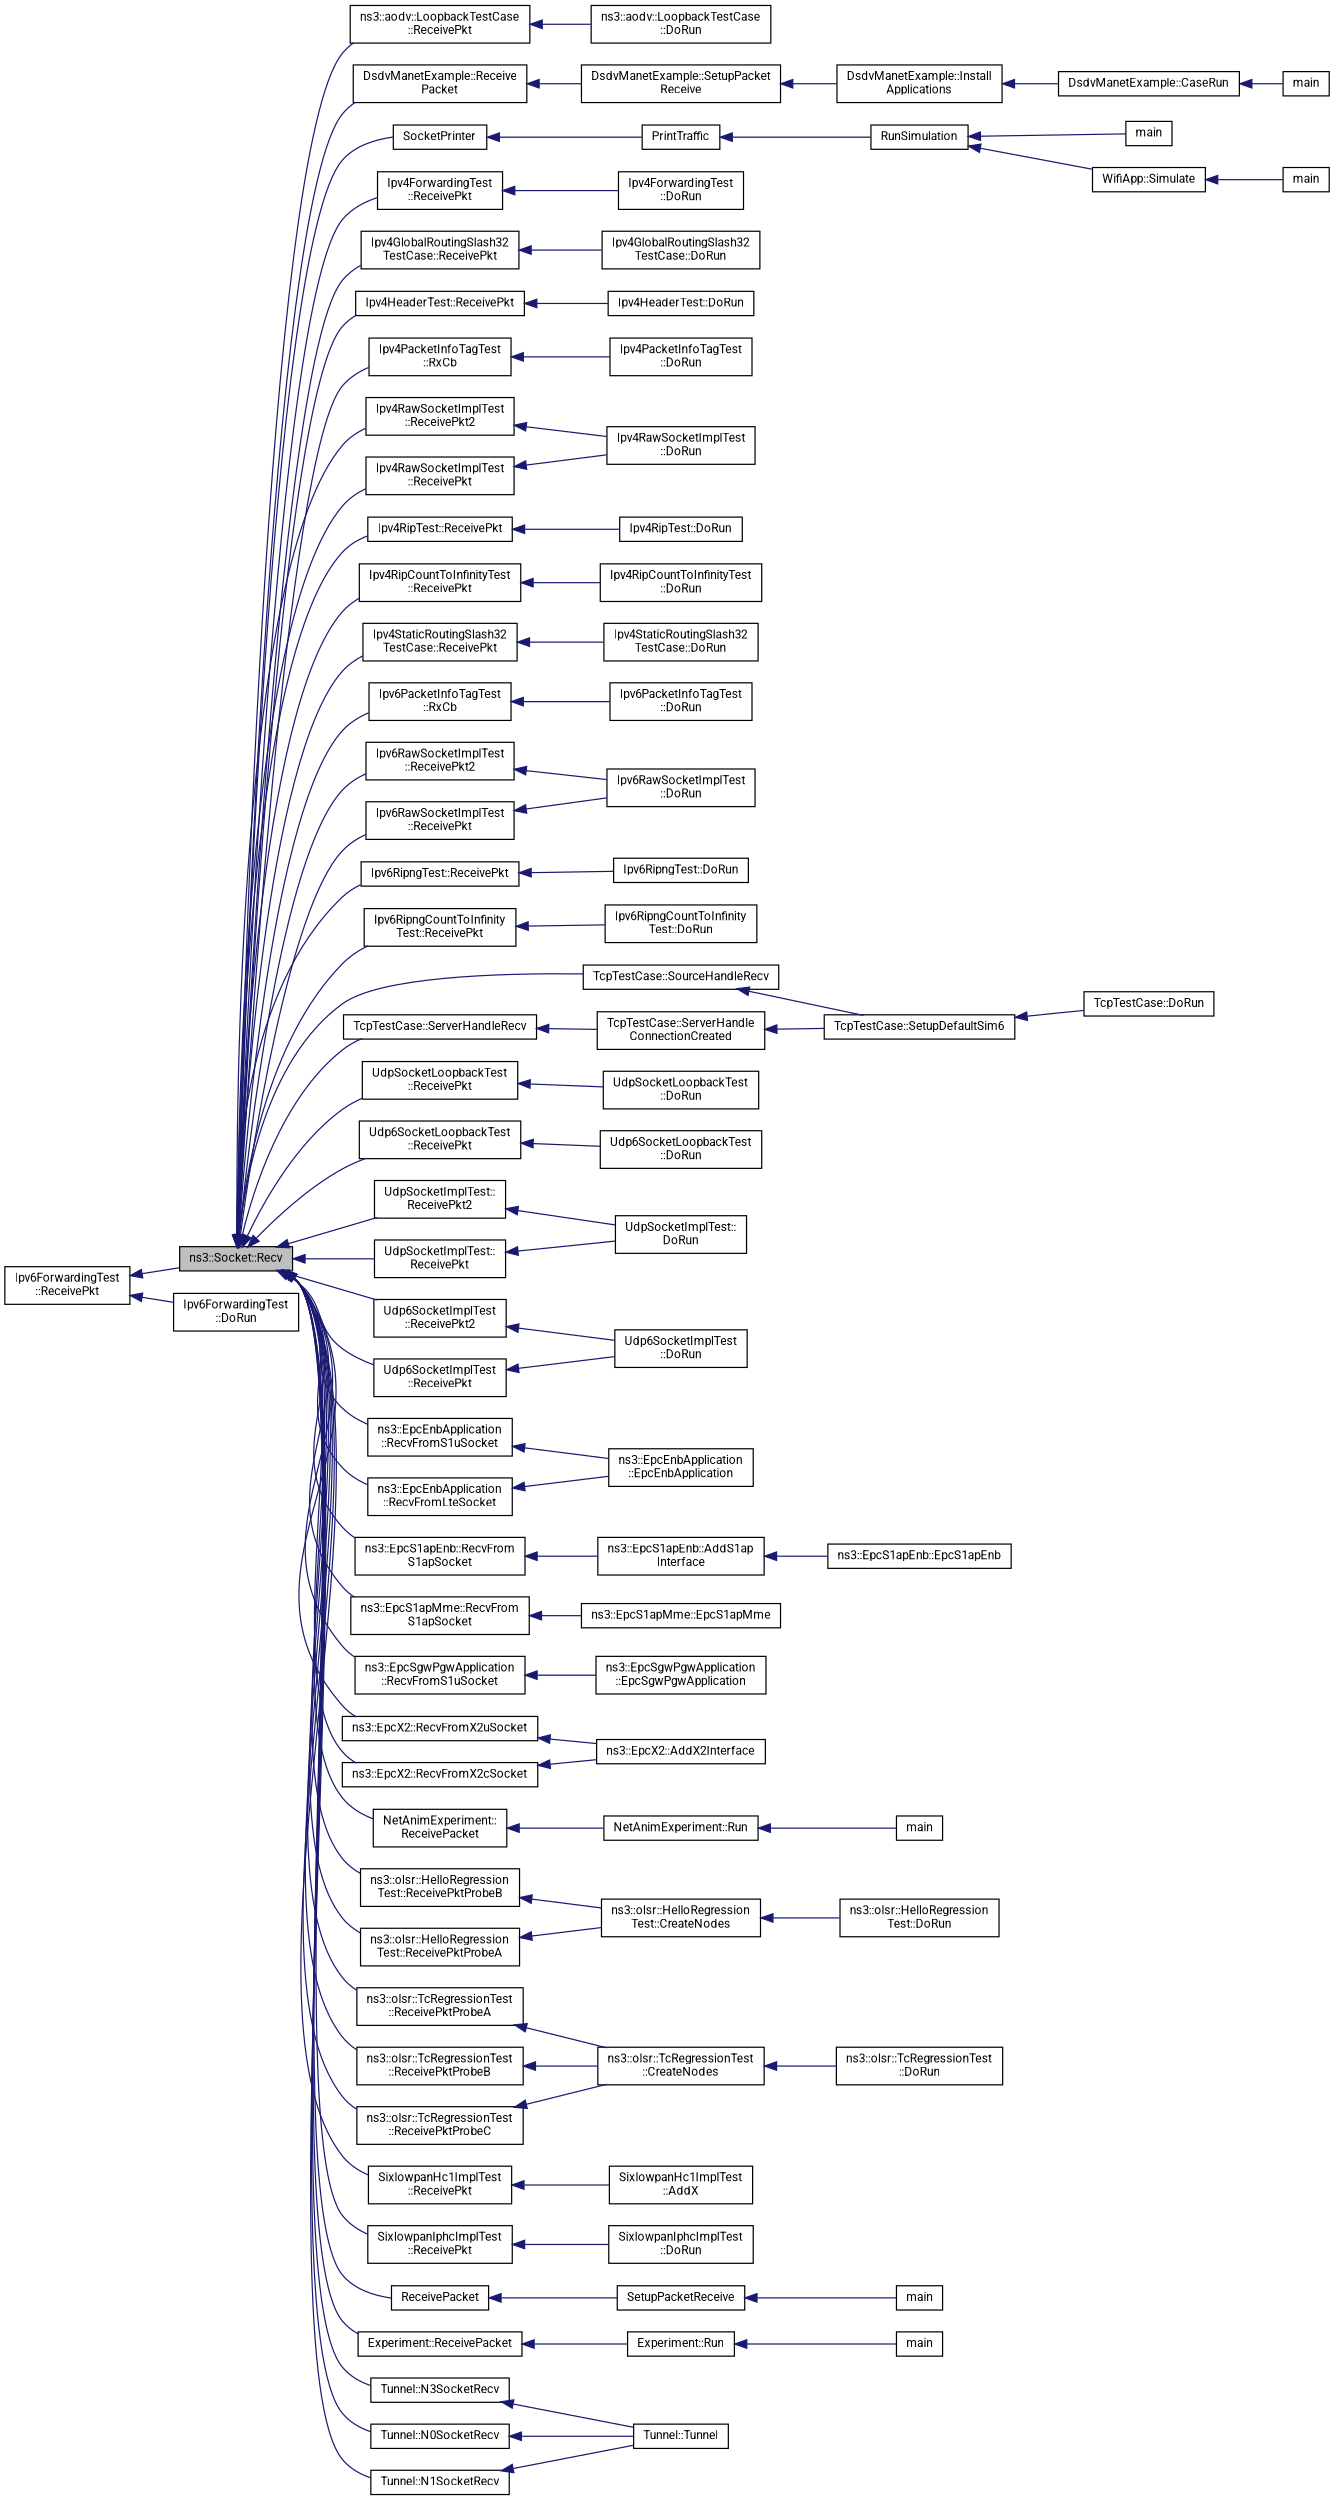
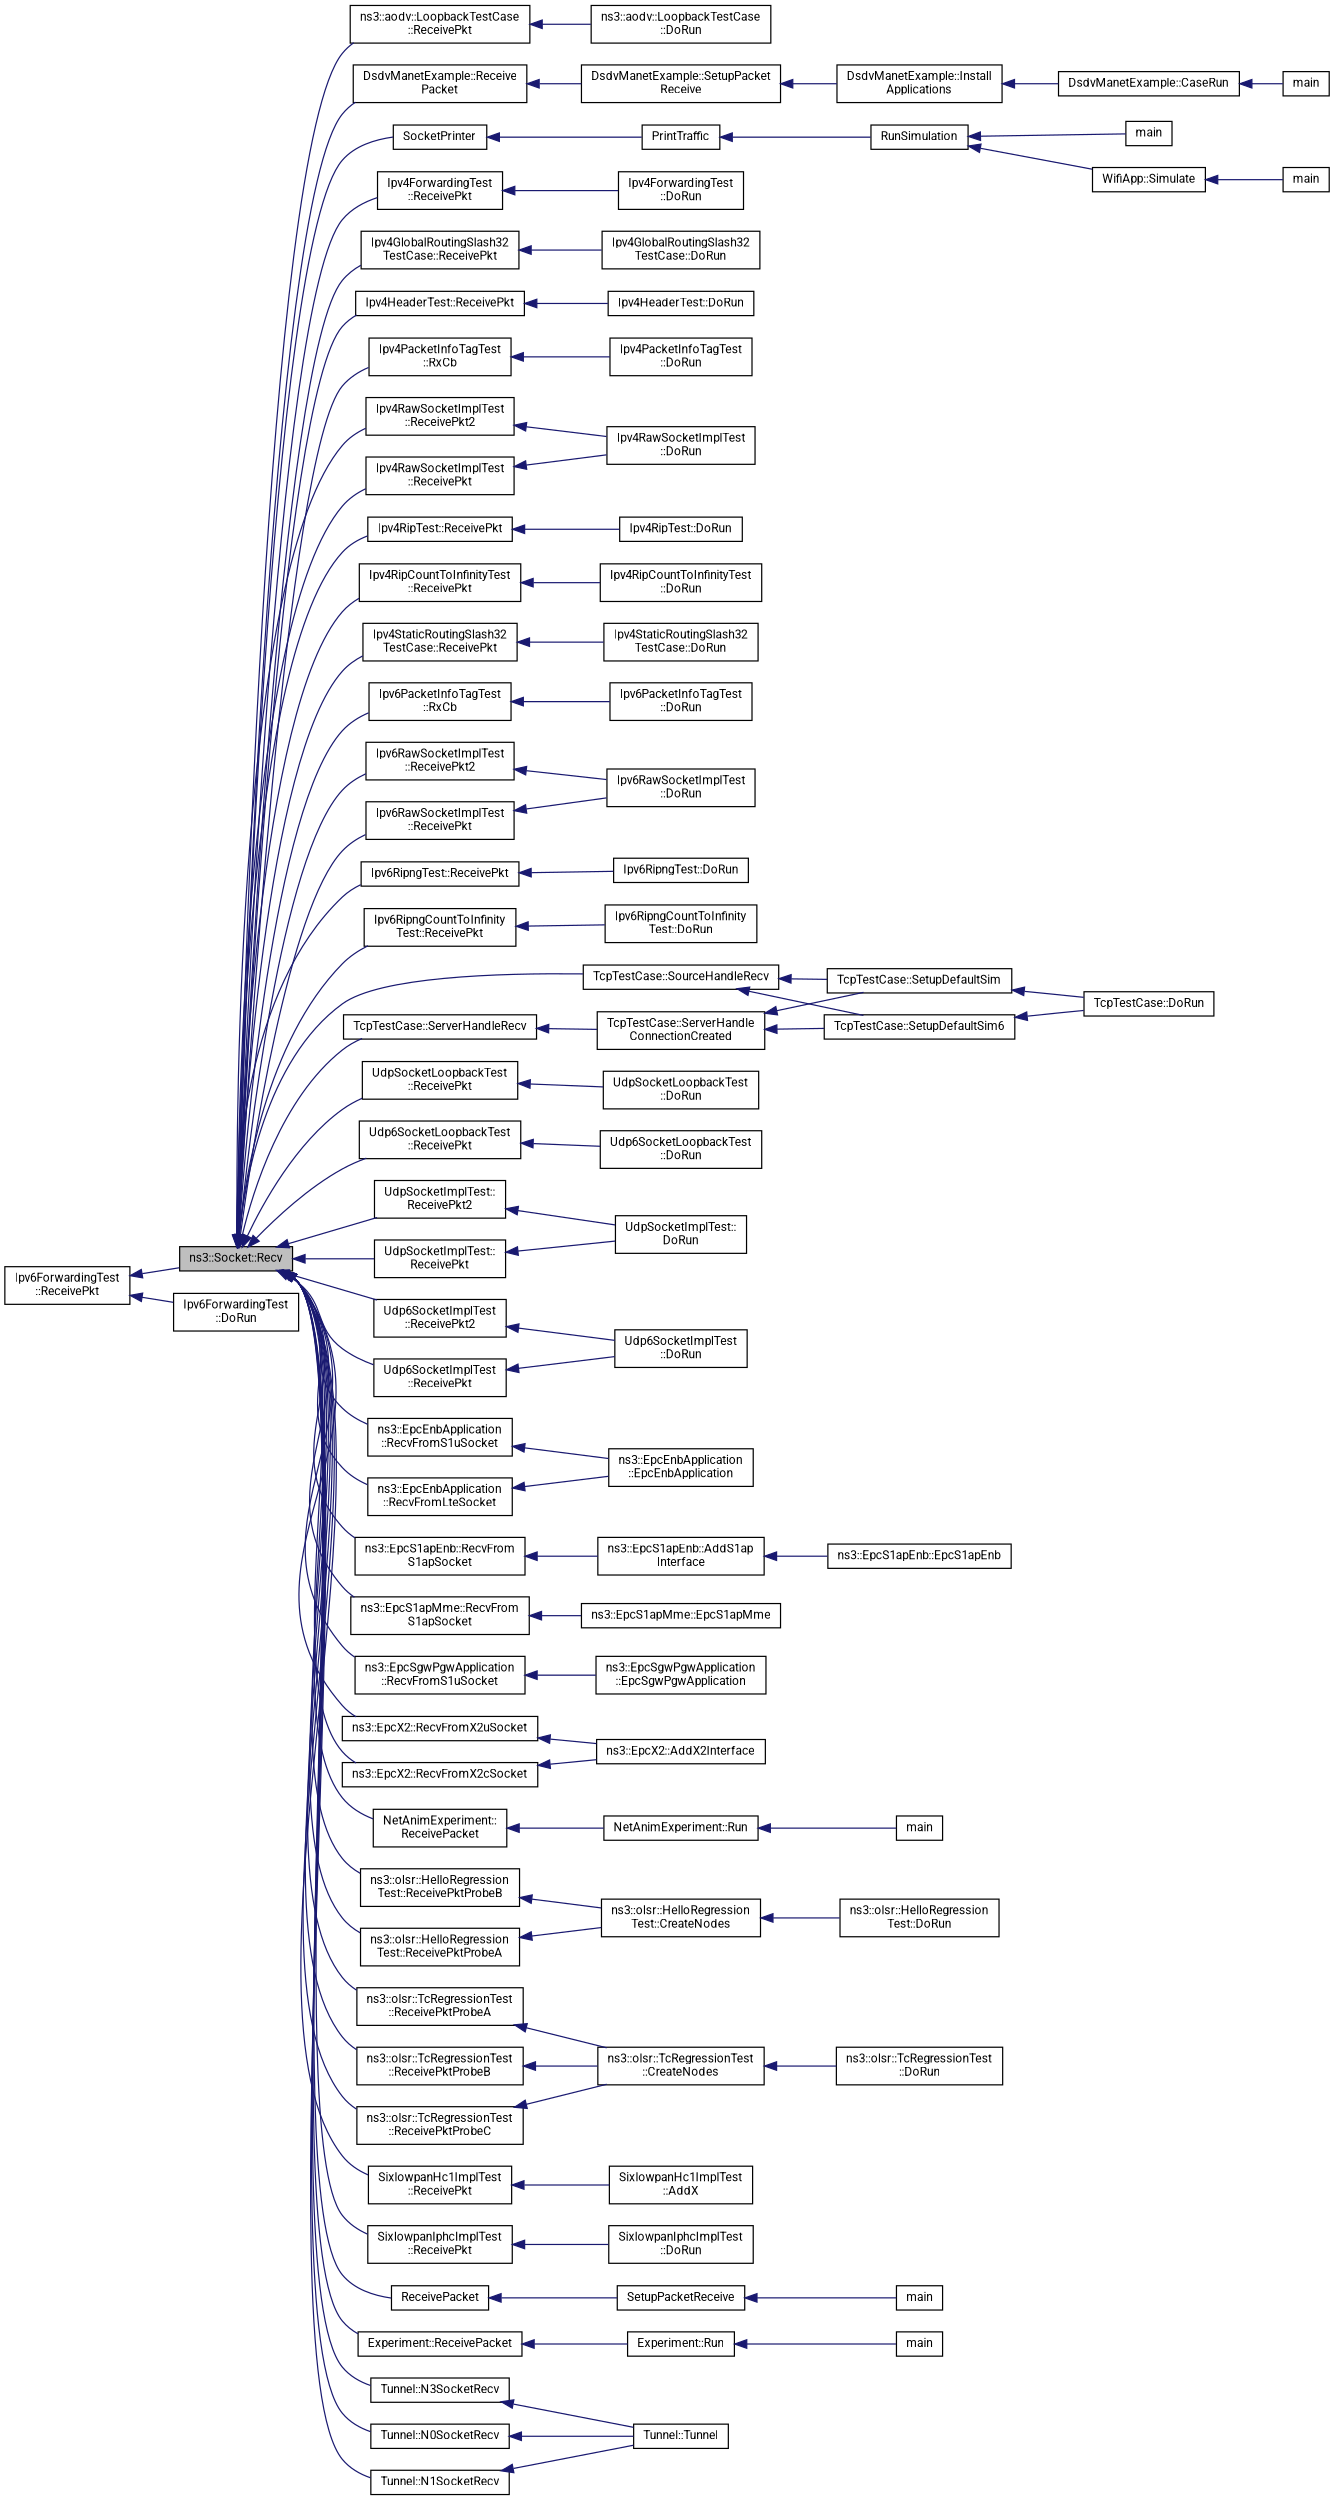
none -> (920, 981)
